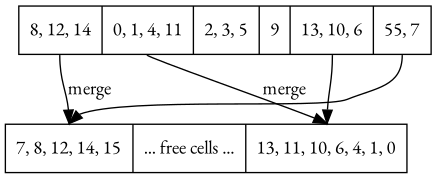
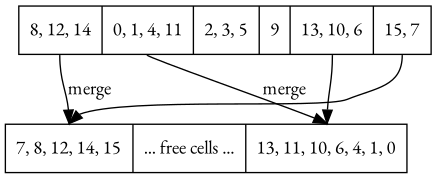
(402, 30) -> (402, 30)
